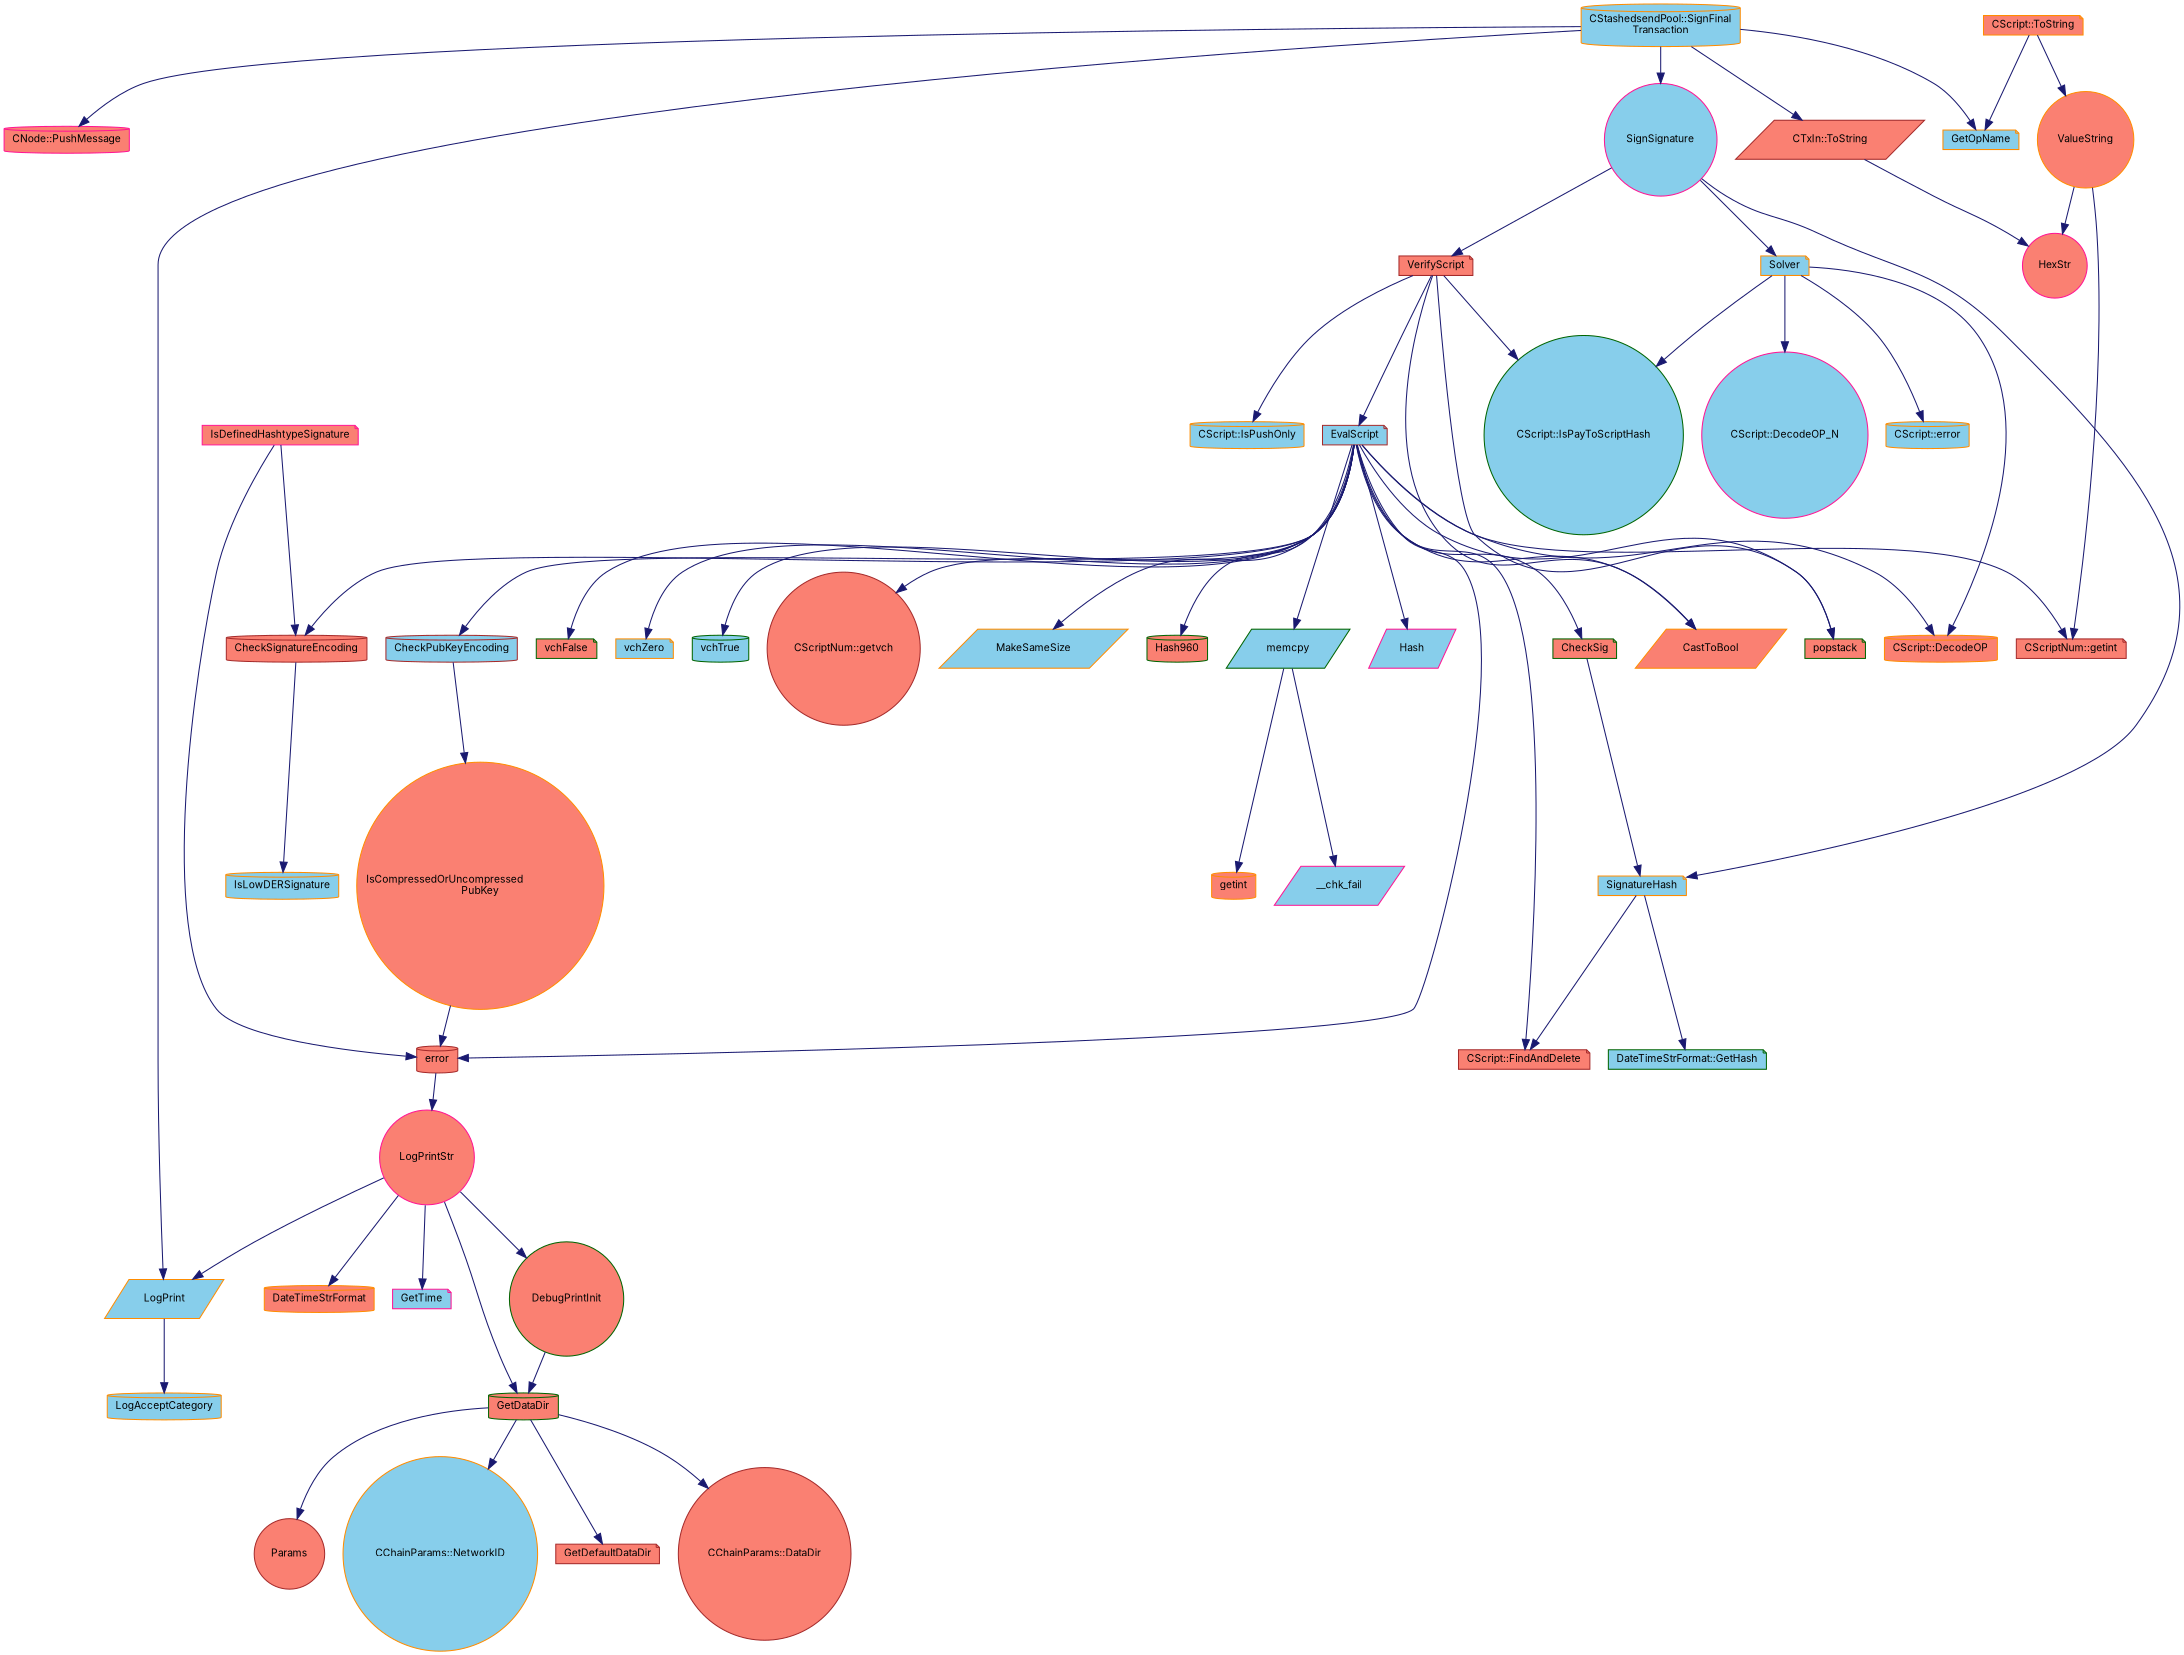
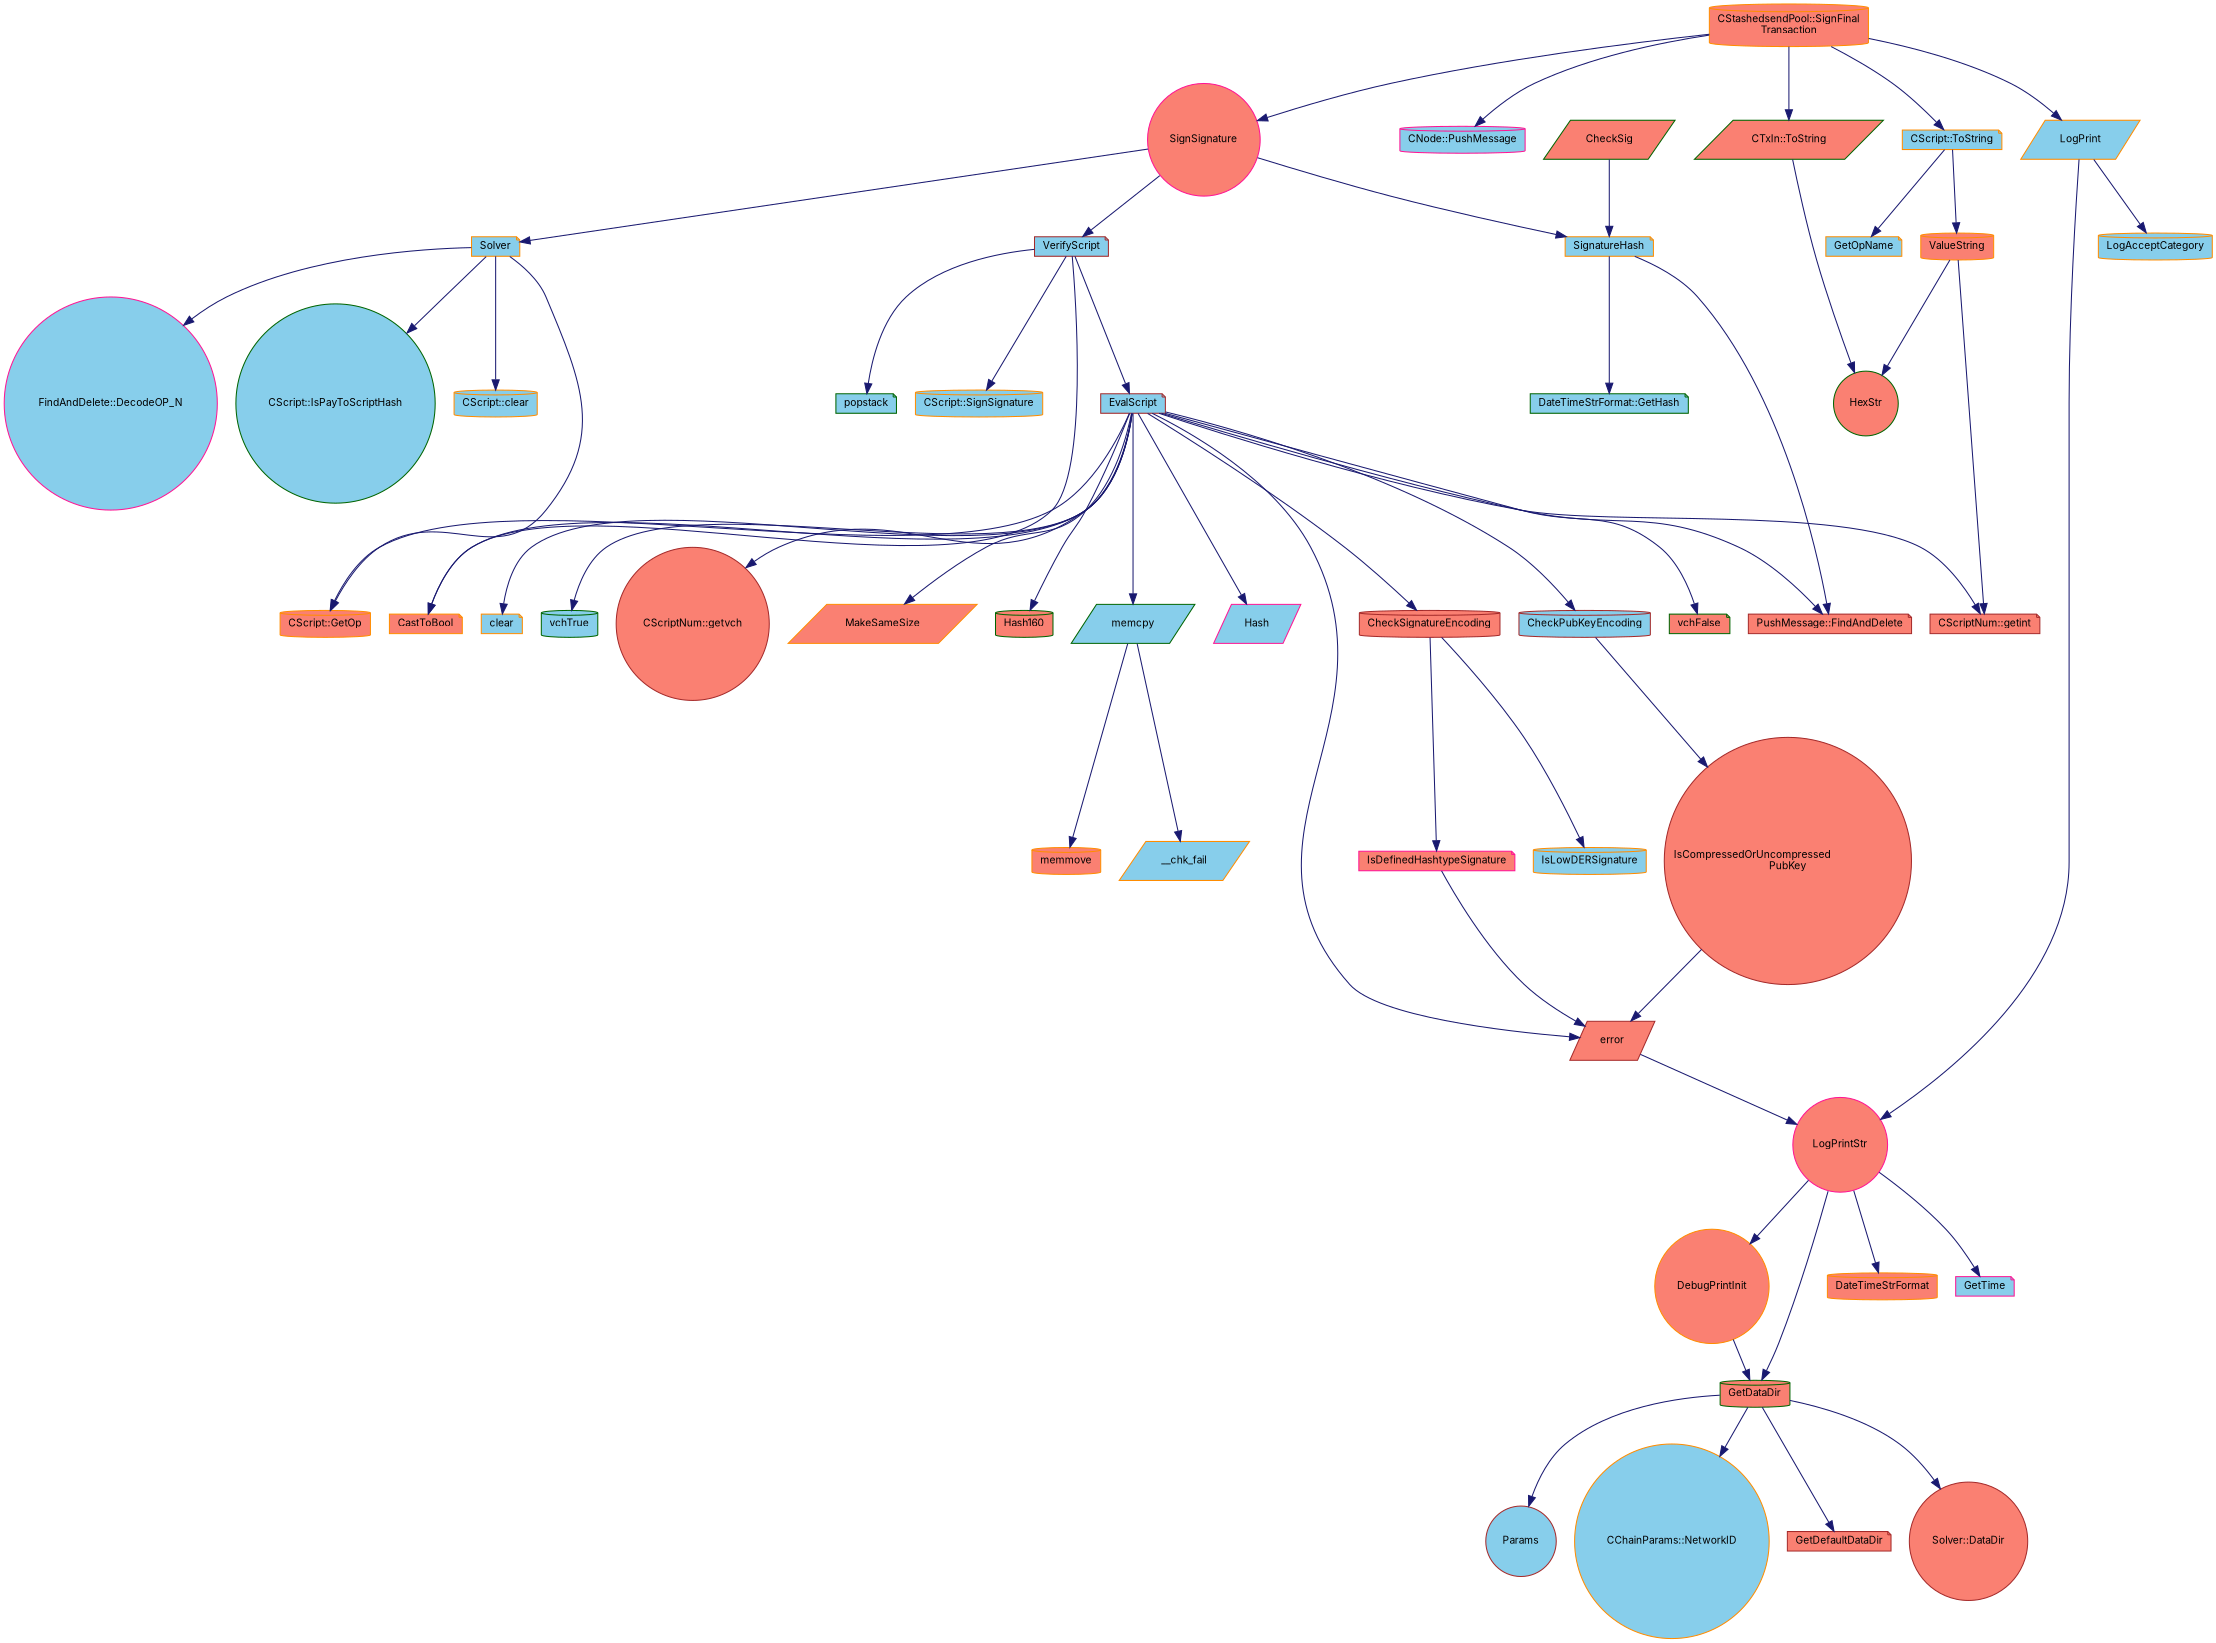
(1661, 25) -> (1789, 25)
(2033, 25) -> (1952, 140)
(1865, 54) -> (1887, 80)
(67, 140) -> (1463, 140)
(1661, 140) -> (1204, 140)
(1830, 140) -> (1789, 140)
(2086, 140) -> (1957, 247)
(1436, 266) -> (1071, 247)
(2055, 266) -> (1866, 403)
(1478, 314) -> none
(1247, 435) -> (979, 403)
(1785, 435) -> (111, 403)
(1928, 435) -> (496, 403)
(288, 535) -> (1433, 739)
(1634, 545) -> none
(1454, 554) -> none
(645, 649) -> (502, 624)
(1034, 649) -> (883, 624)
(1177, 649) -> (1024, 624)
(1585, 649) -> (1609, 140)
(1711, 649) -> (426, 624)
(1835, 649) -> (866, 403)
(1941, 649) -> (325, 624)
(480, 886) -> (1788, 861)
(1234, 886) -> (1066, 861)
(1339, 886) -> (1184, 861)
(437, 1060) -> (1612, 1041)
(1524, 1060) -> (1830, 624)
(291, 1223) -> (2069, 671)
(567, 1299) -> (1712, 1286)
(289, 1554) -> (1521, 1541)
(765, 1554) -> (1969, 1541)
